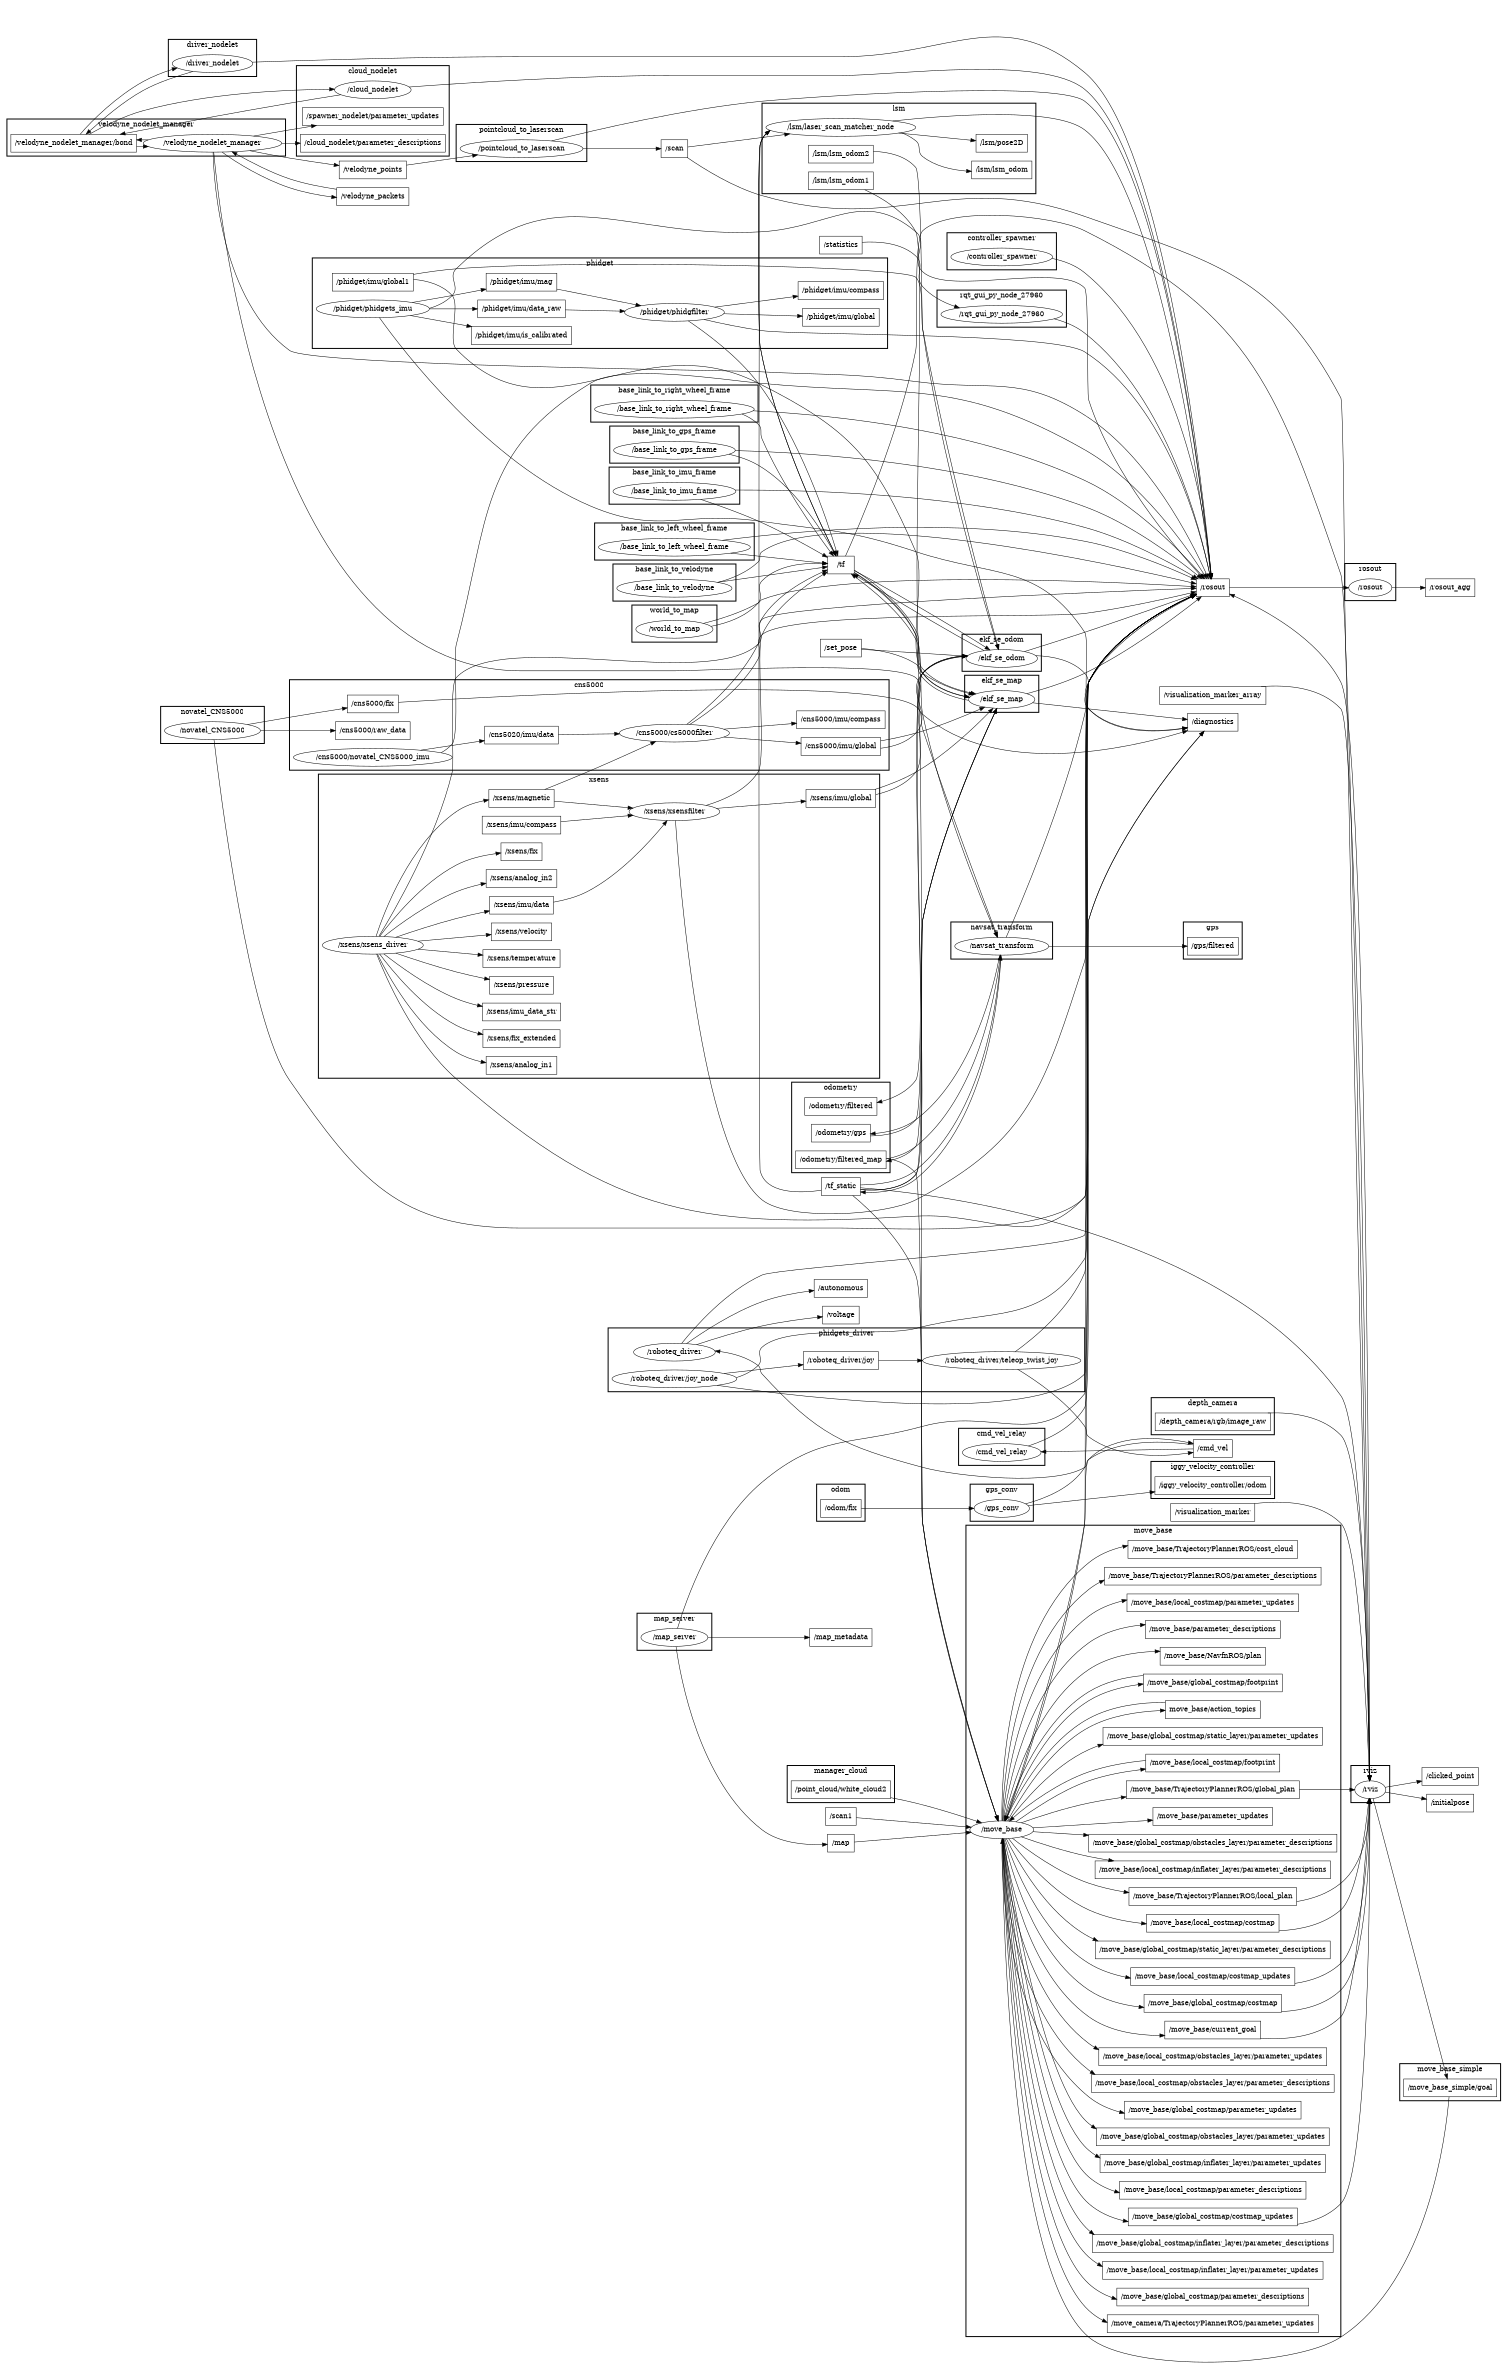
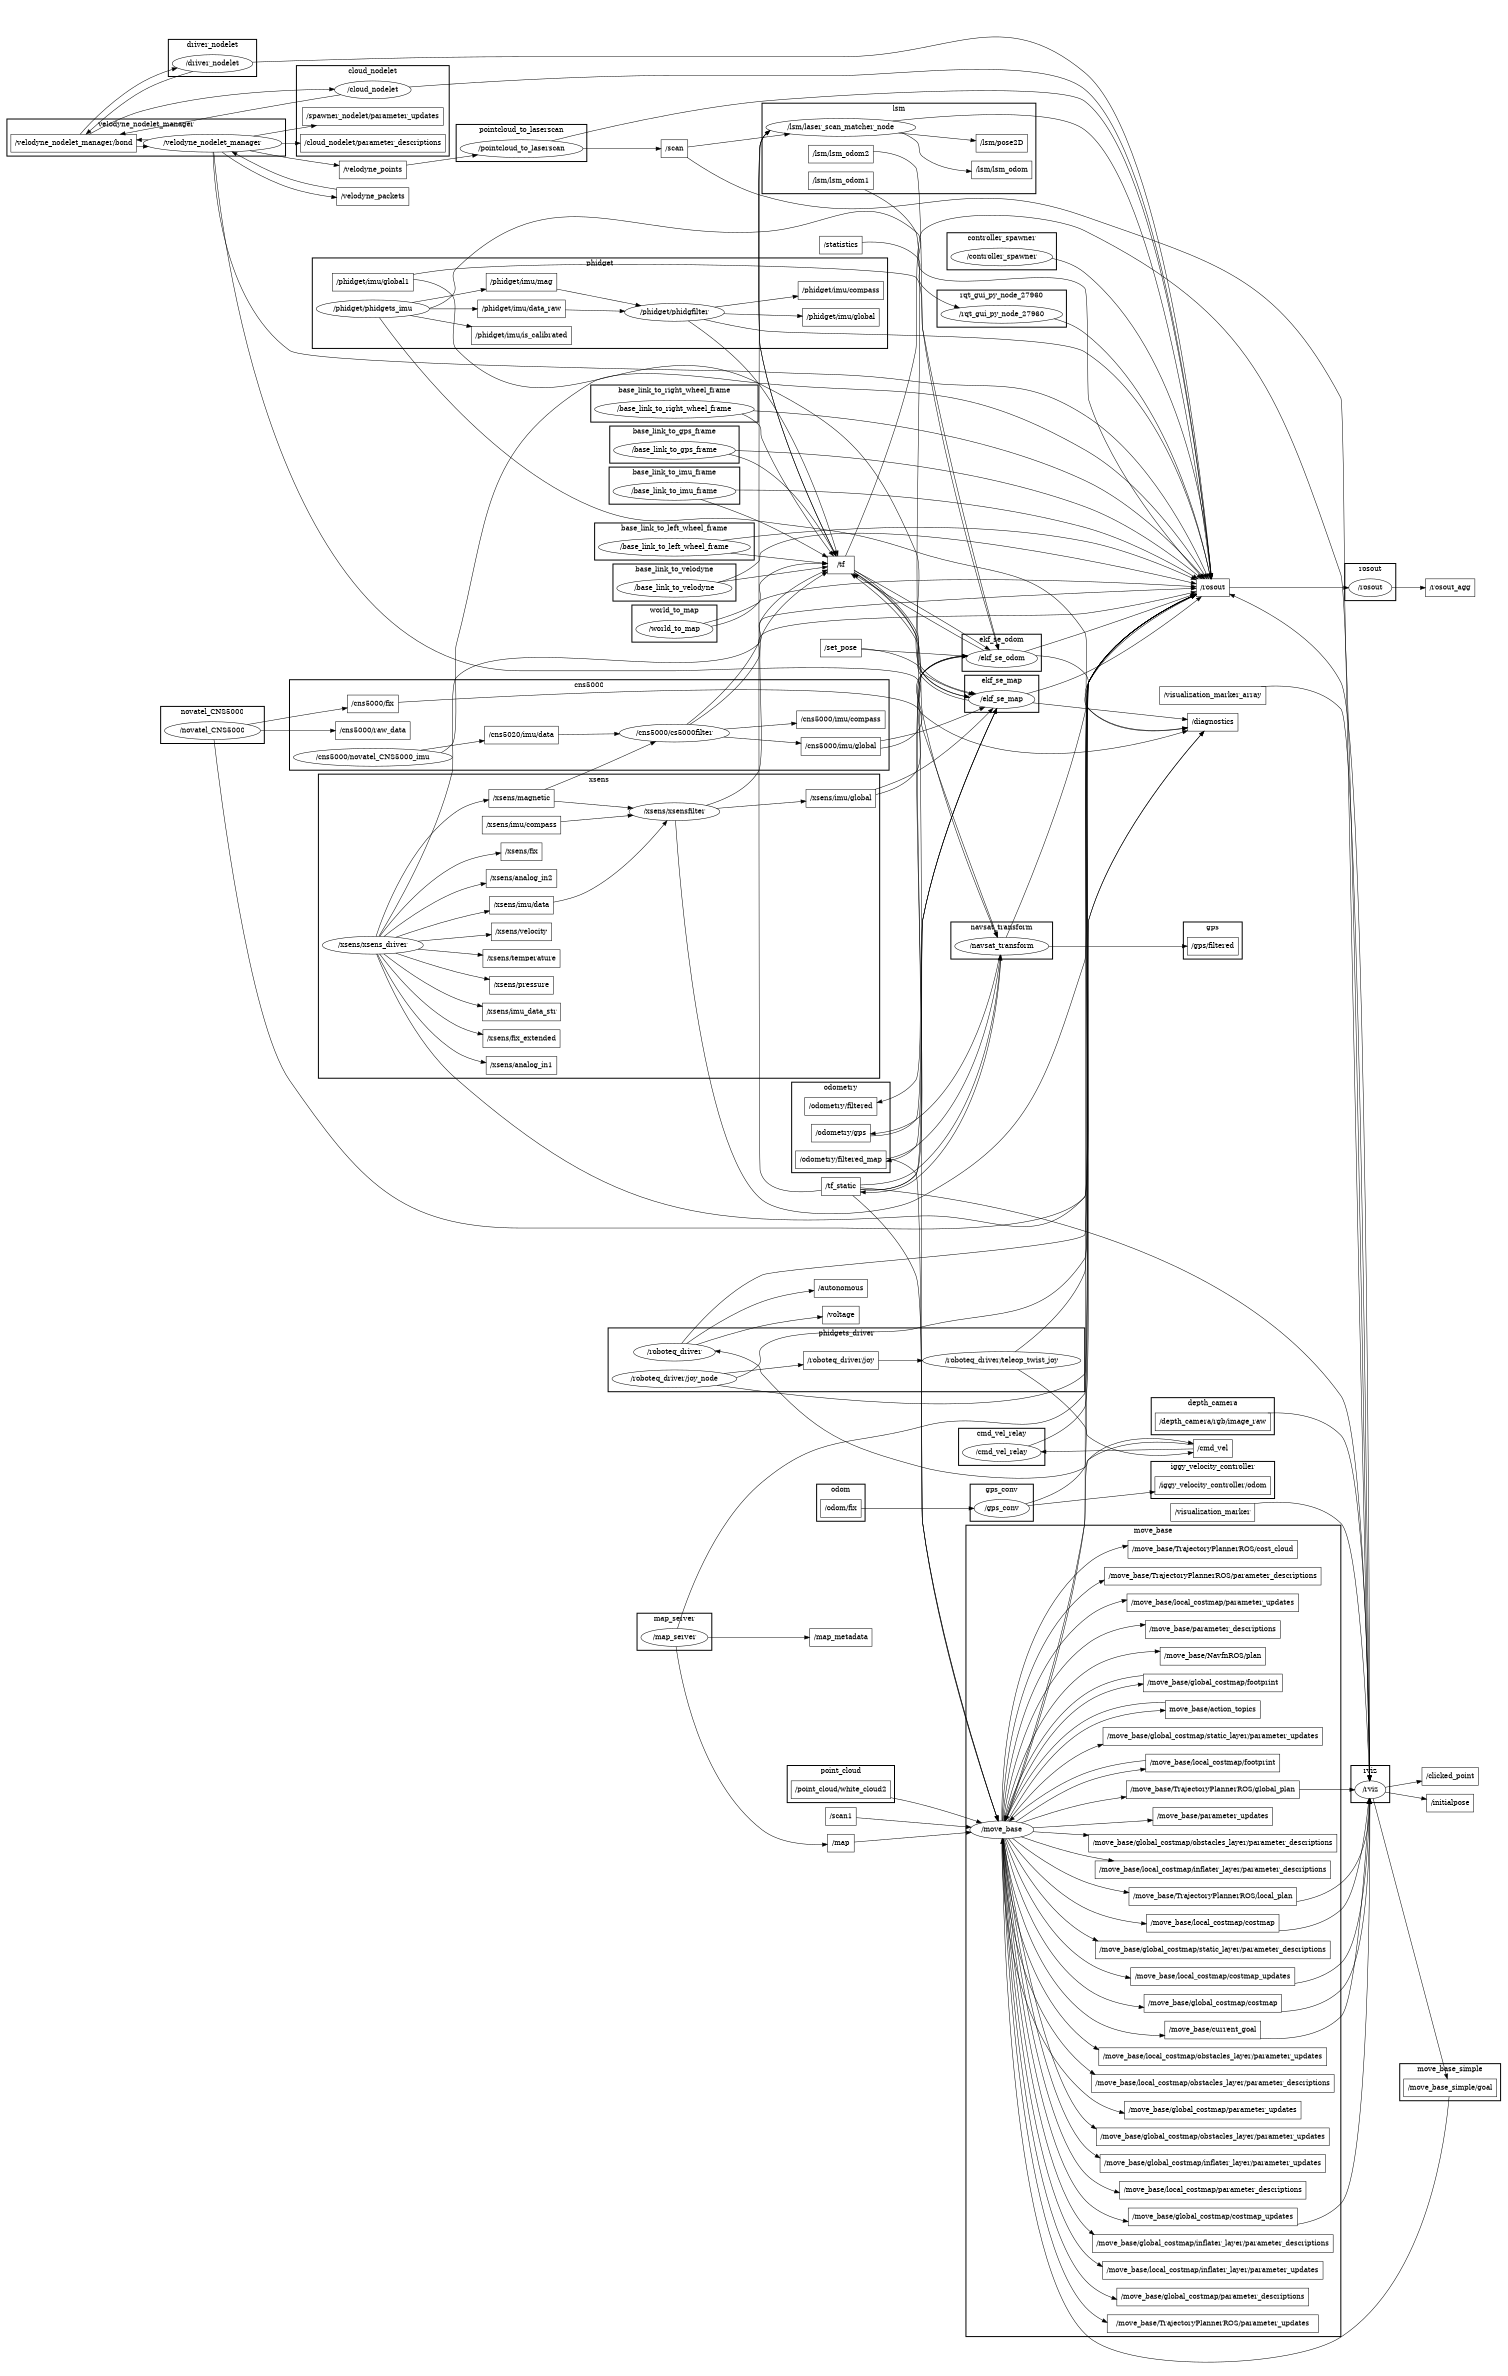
(841, 1771) -> (841, 1771)
(1213, 2324) -> (1213, 2324)
